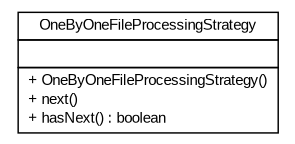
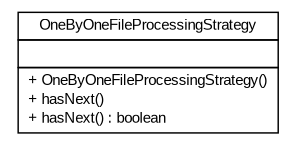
(53, 100) -> (66, 100)
